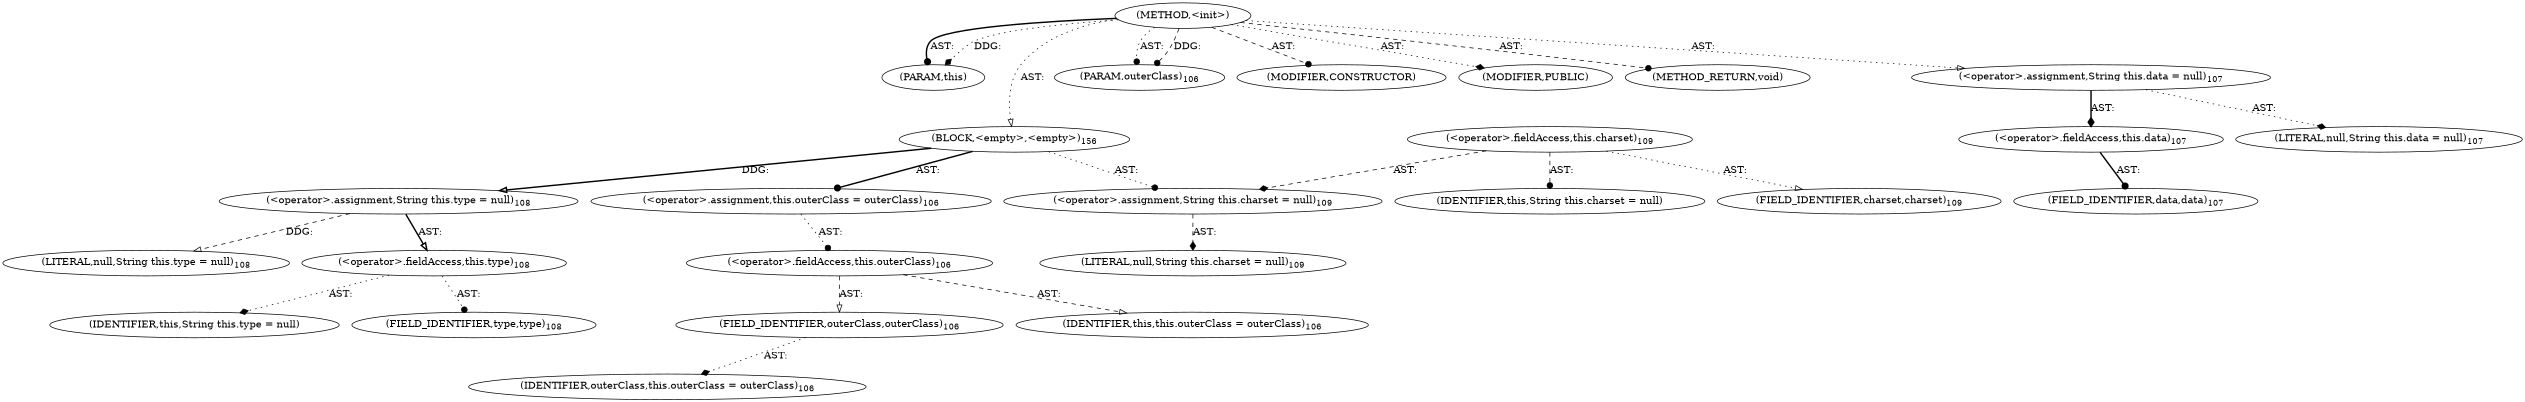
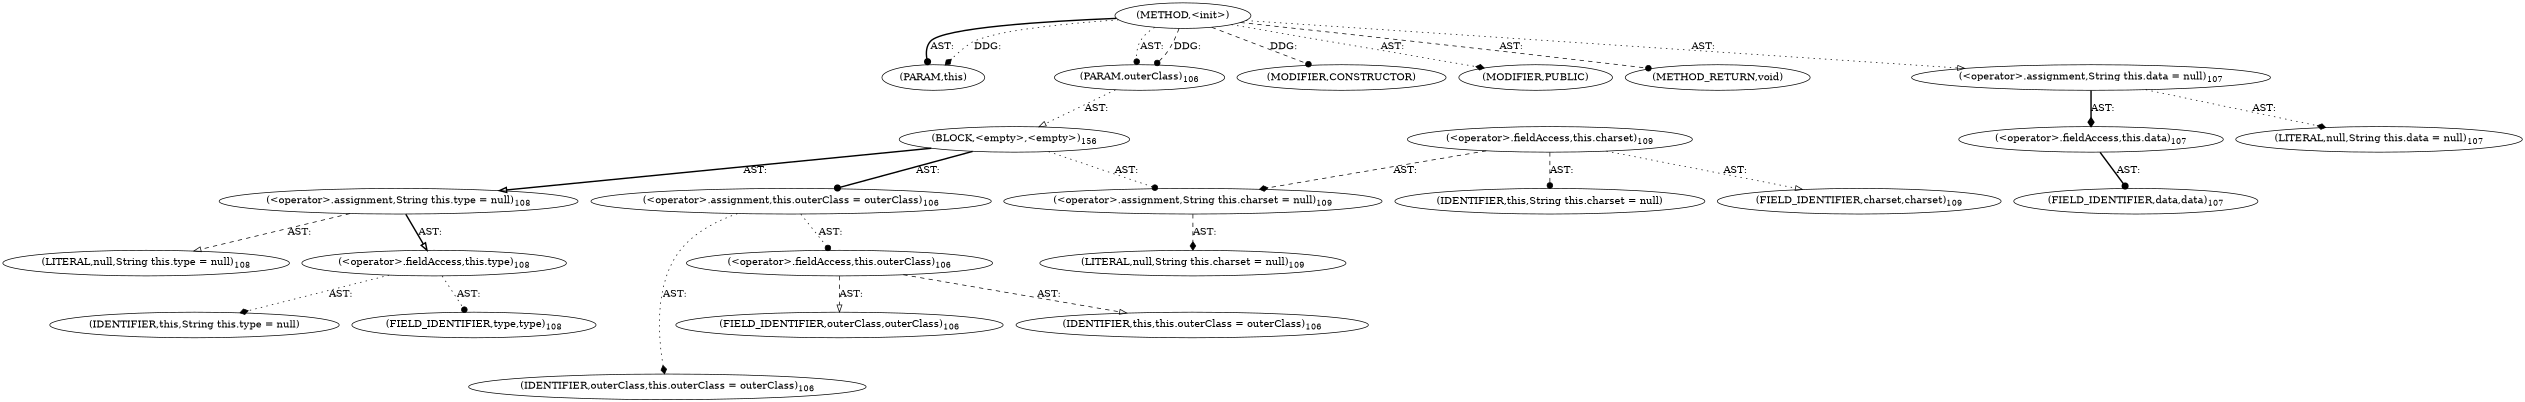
(1040, 47) -> (1080, 107)
(1285, 47) -> (1285, 47)
(757, 170) -> (757, 170)
(301, 232) -> (301, 232)
(758, 354) -> (668, 272)
